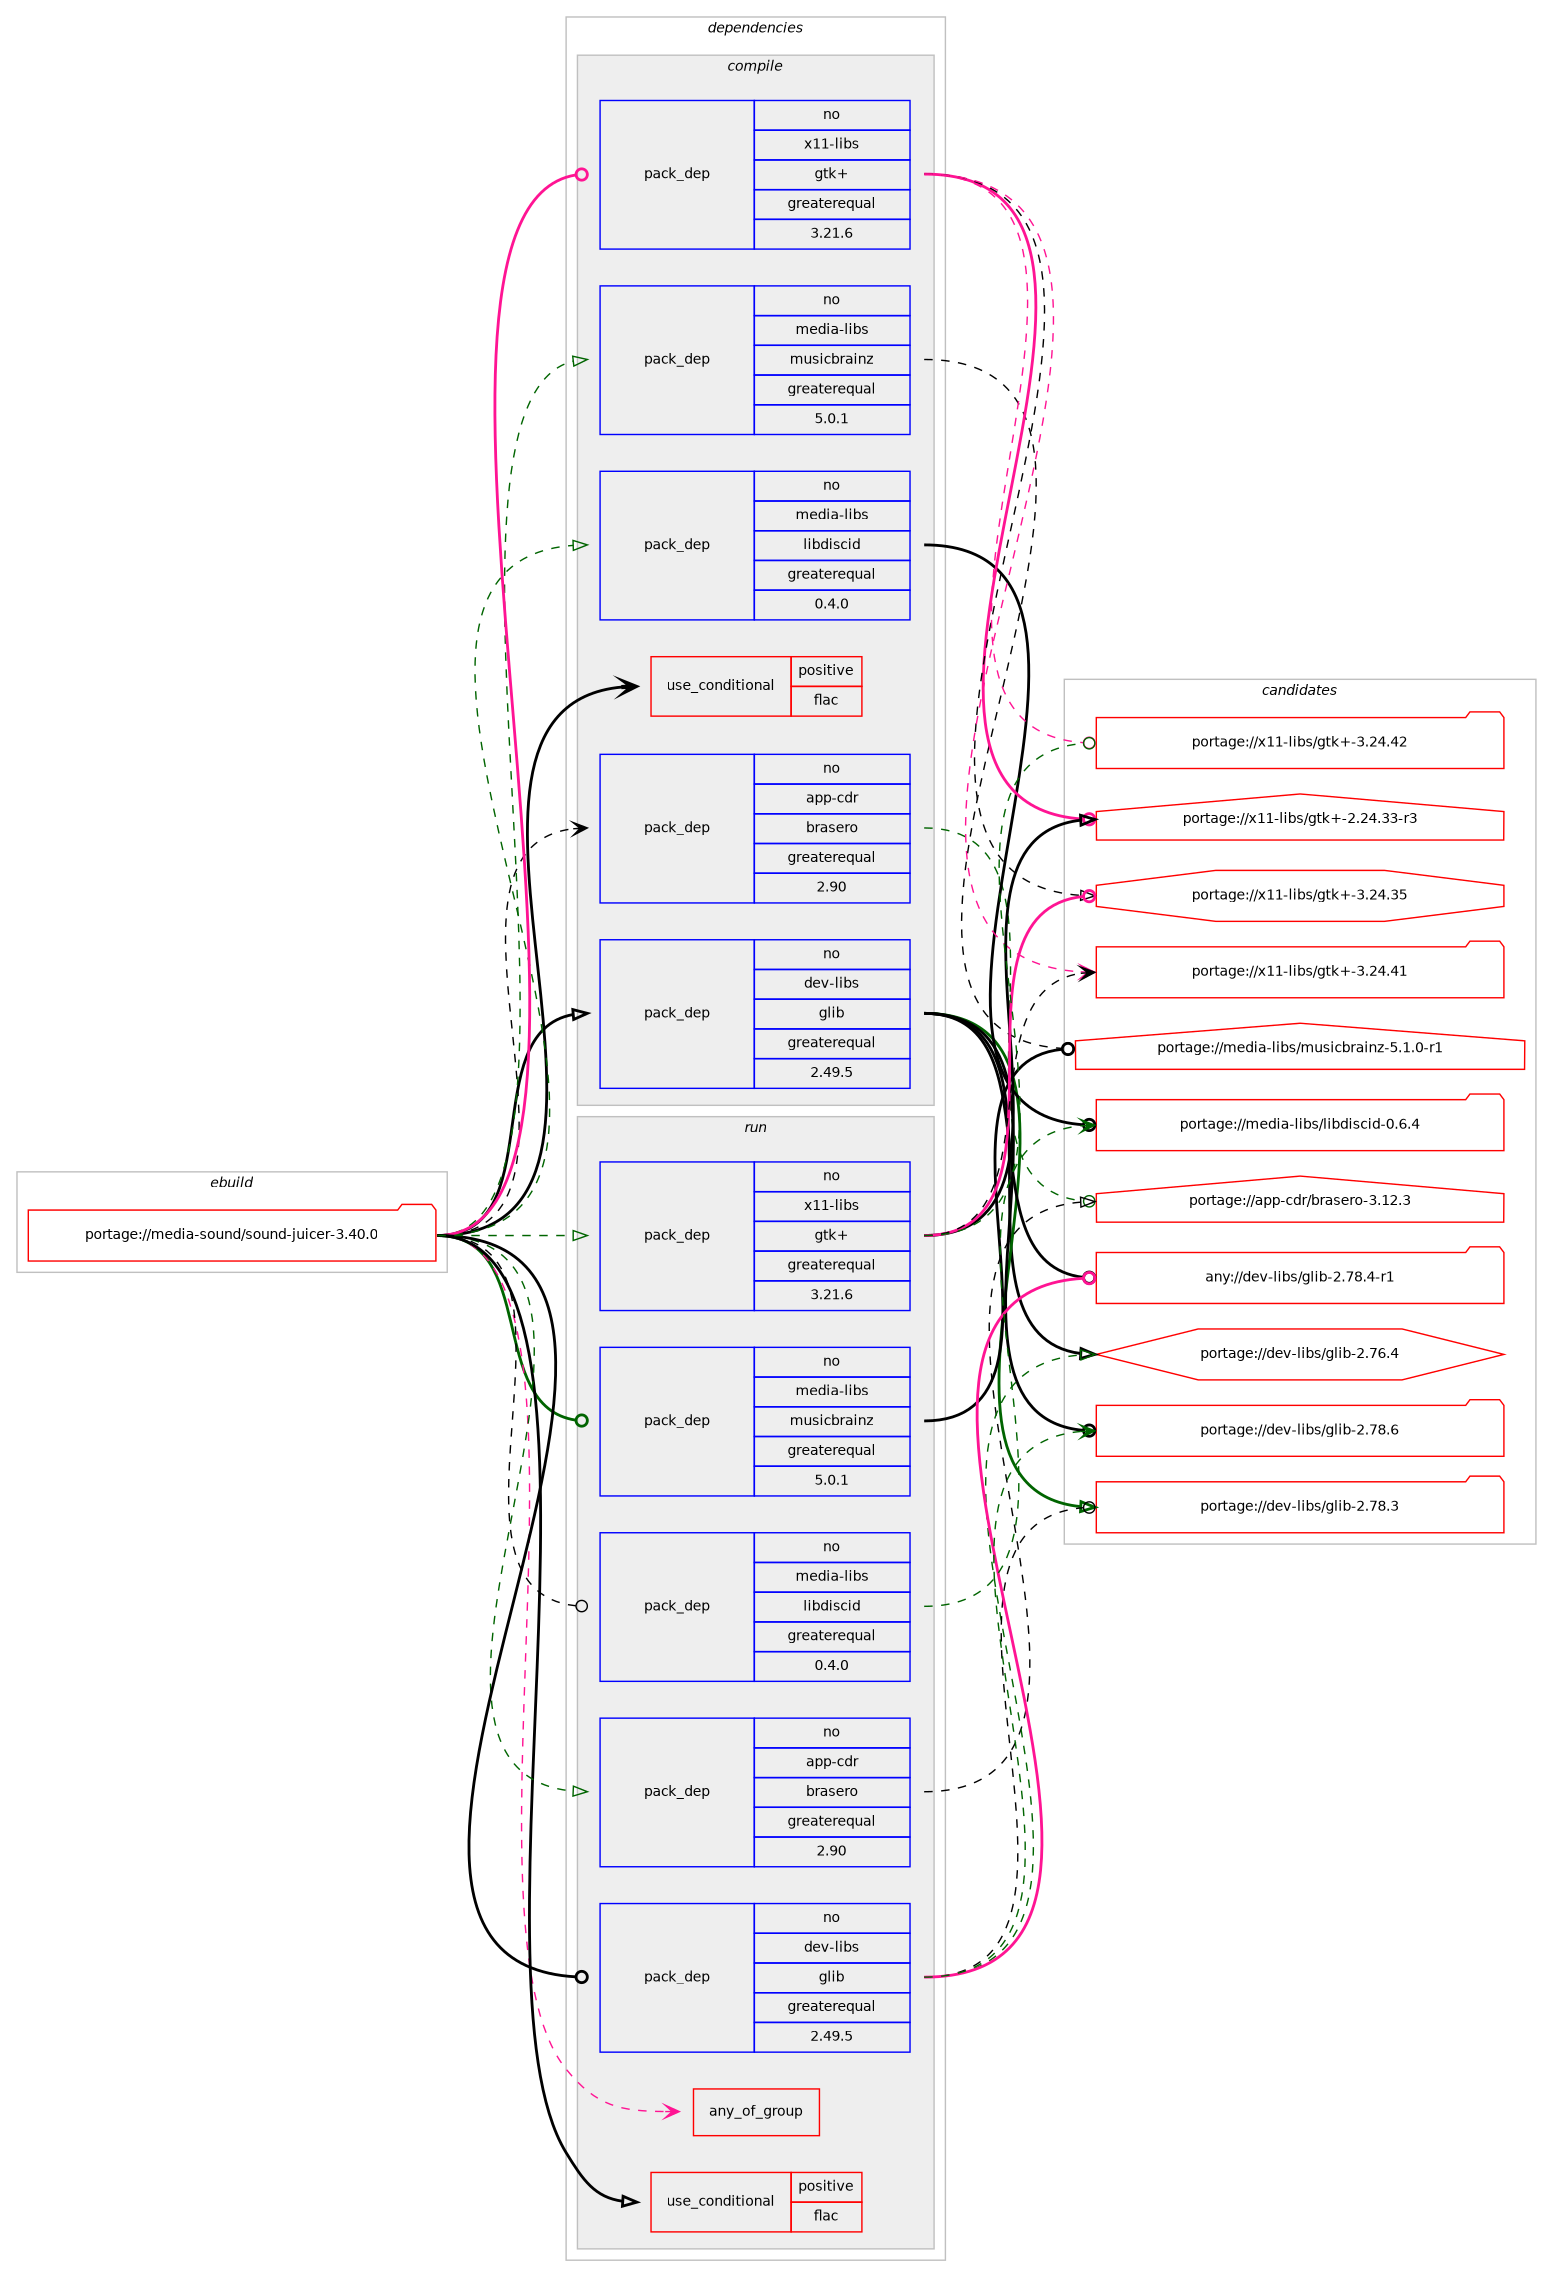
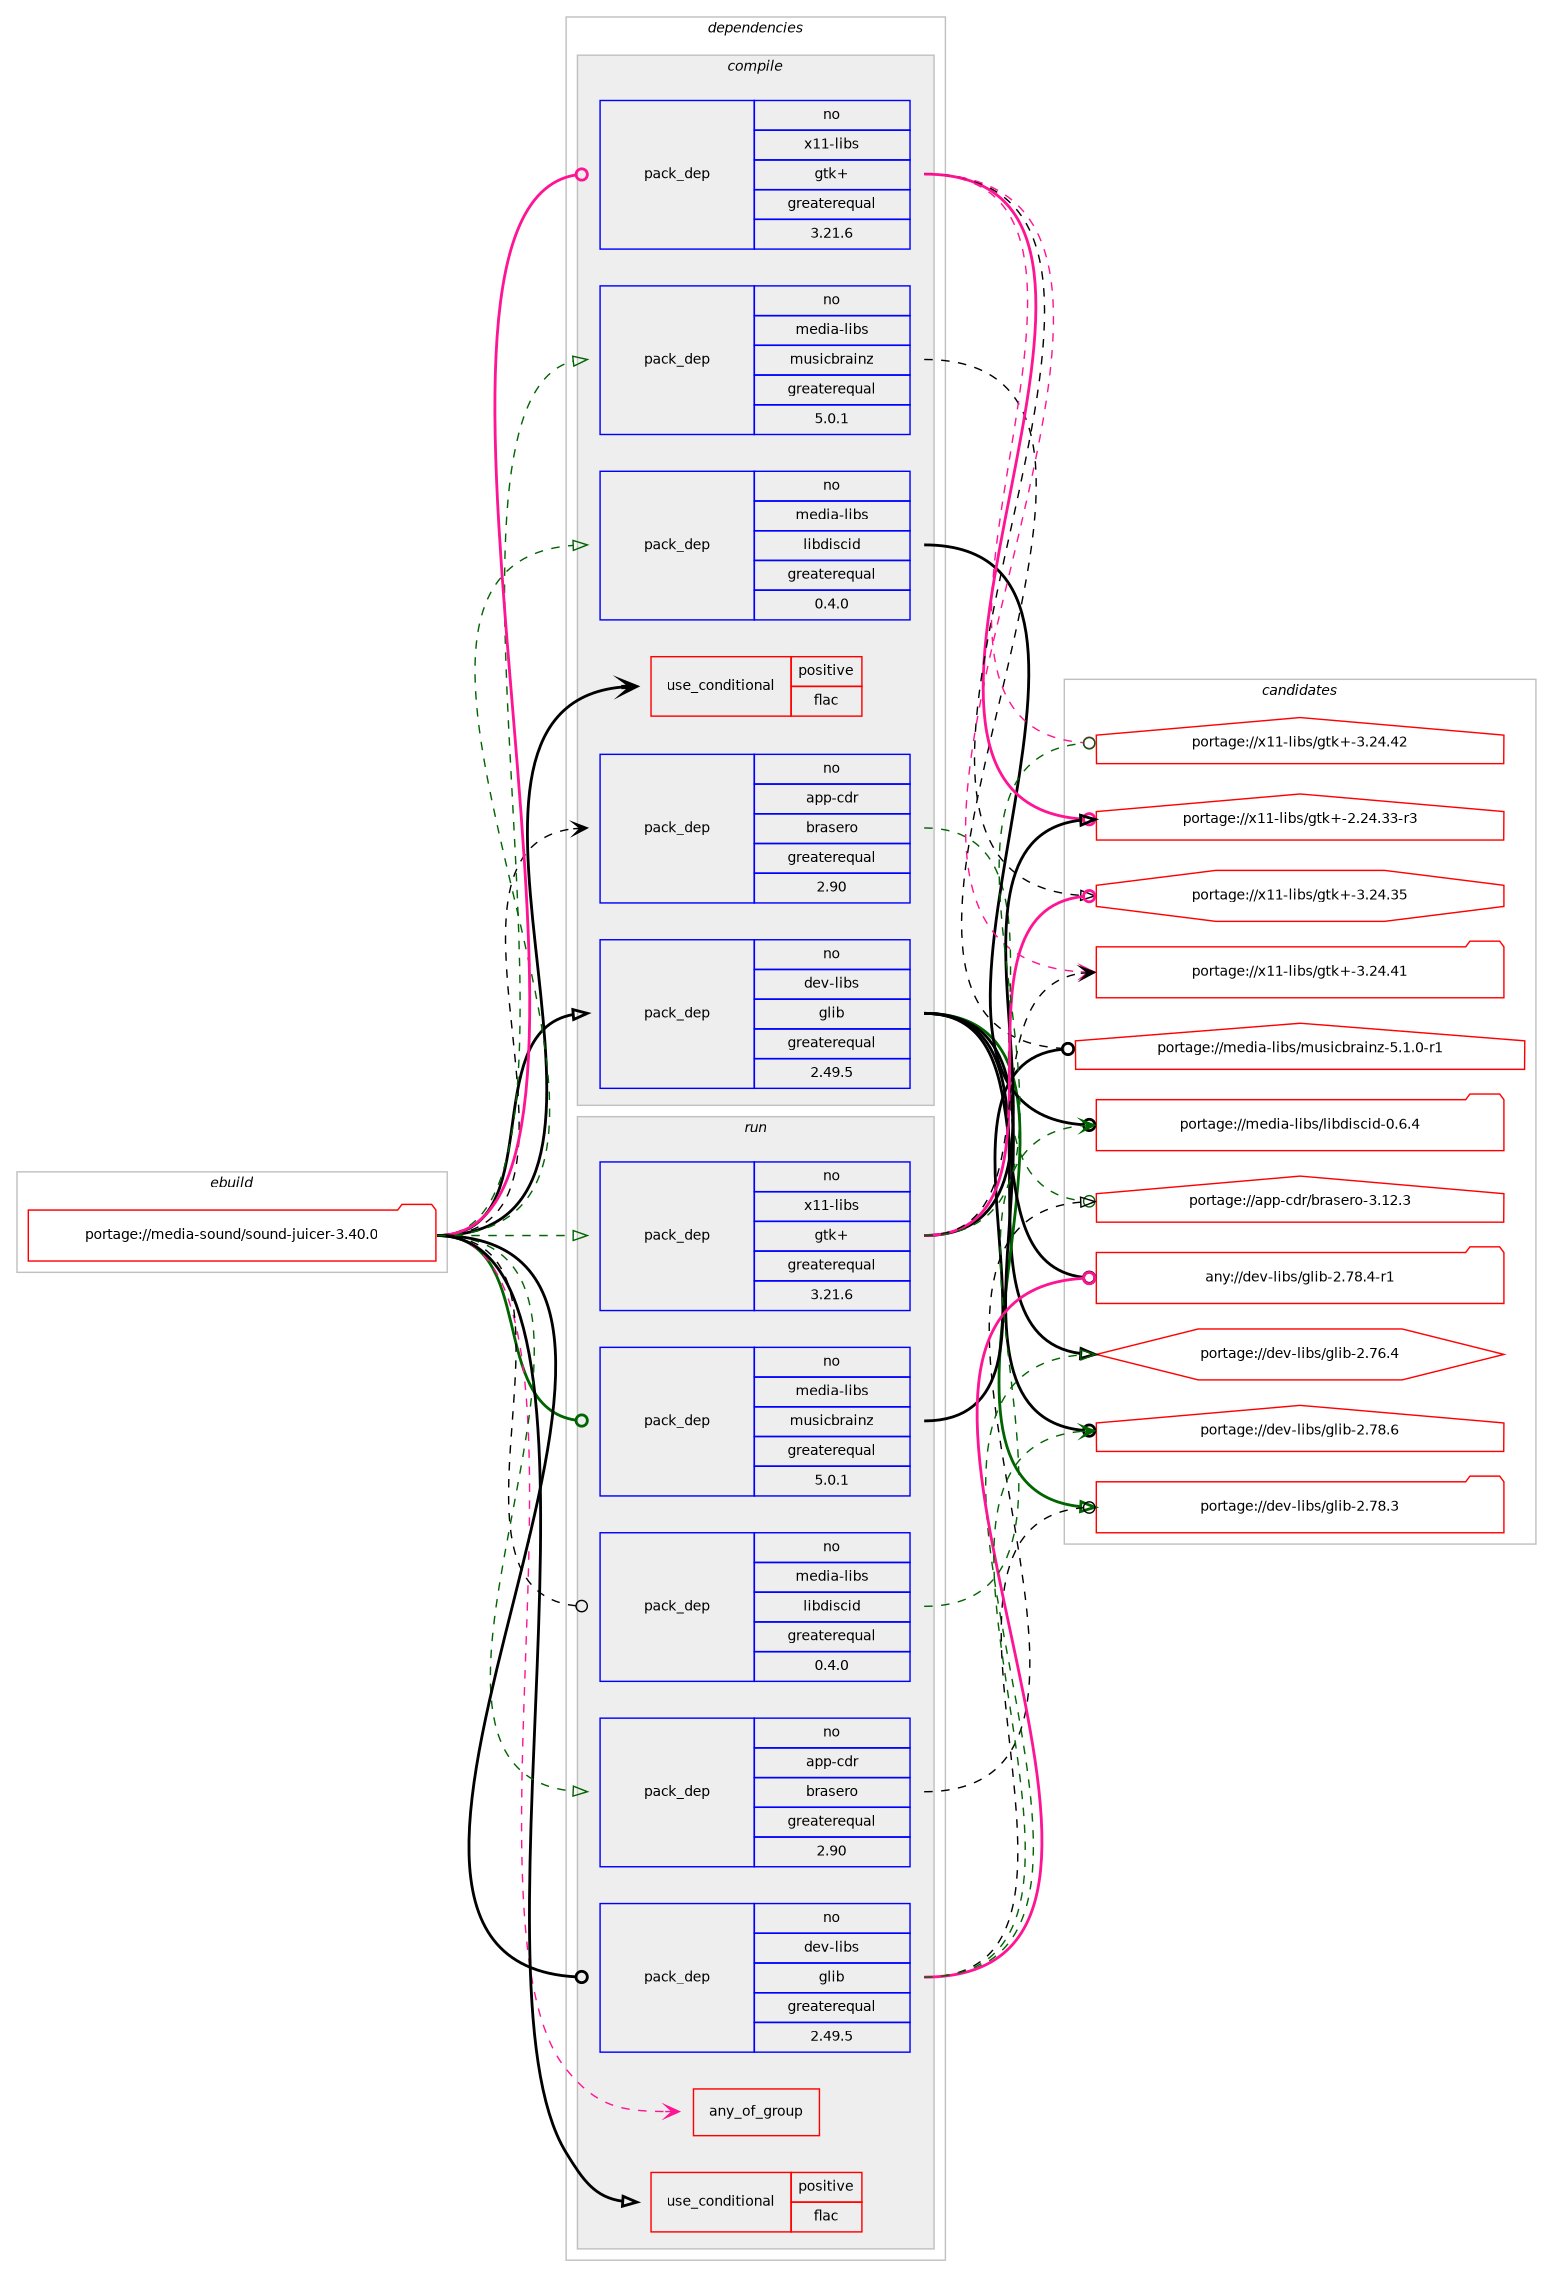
(1300, 743) -> (1300, 743)
(1300, 1431) -> (1300, 1431)
